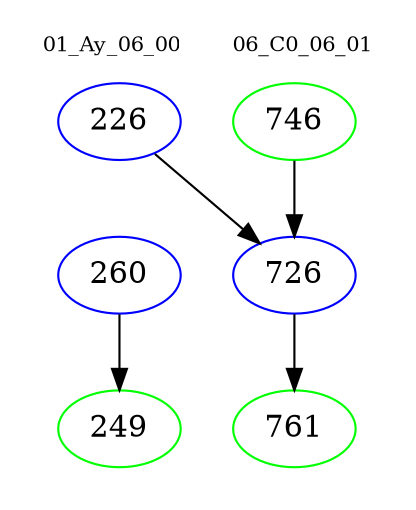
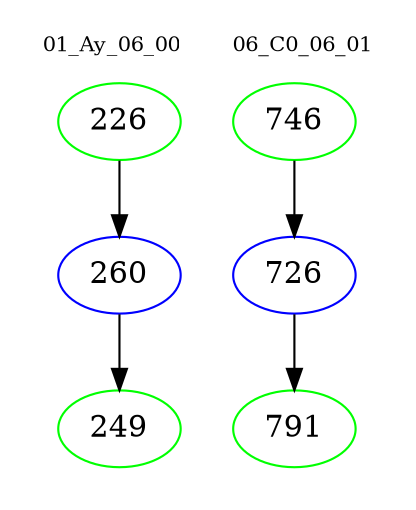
(119, 122) -> (119, 122)
(183, 178) -> (119, 188)
(294, 429) -> (294, 429)
